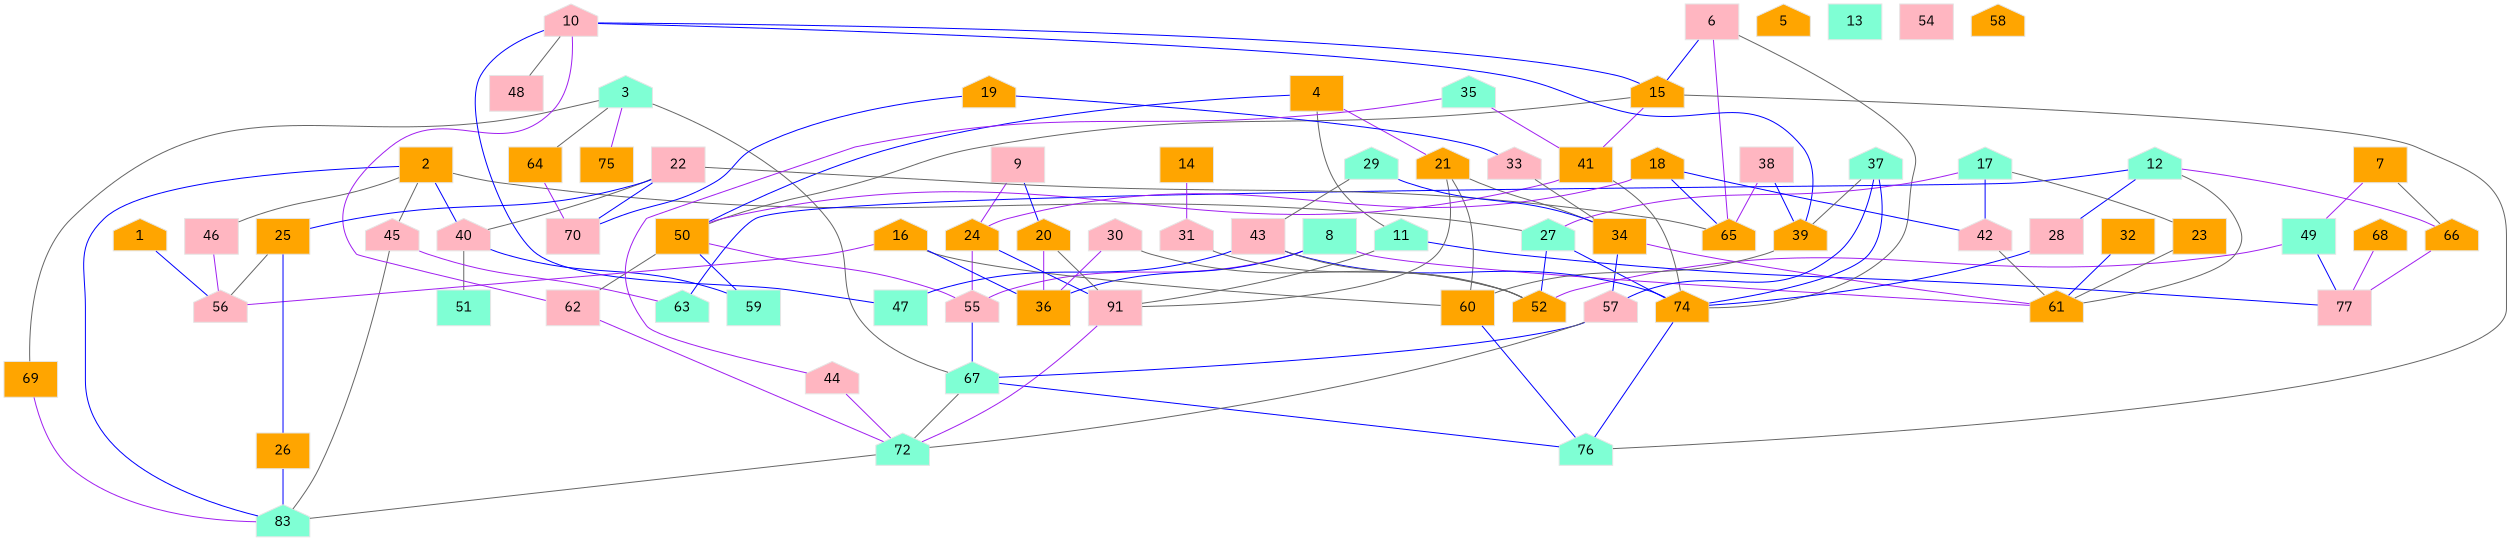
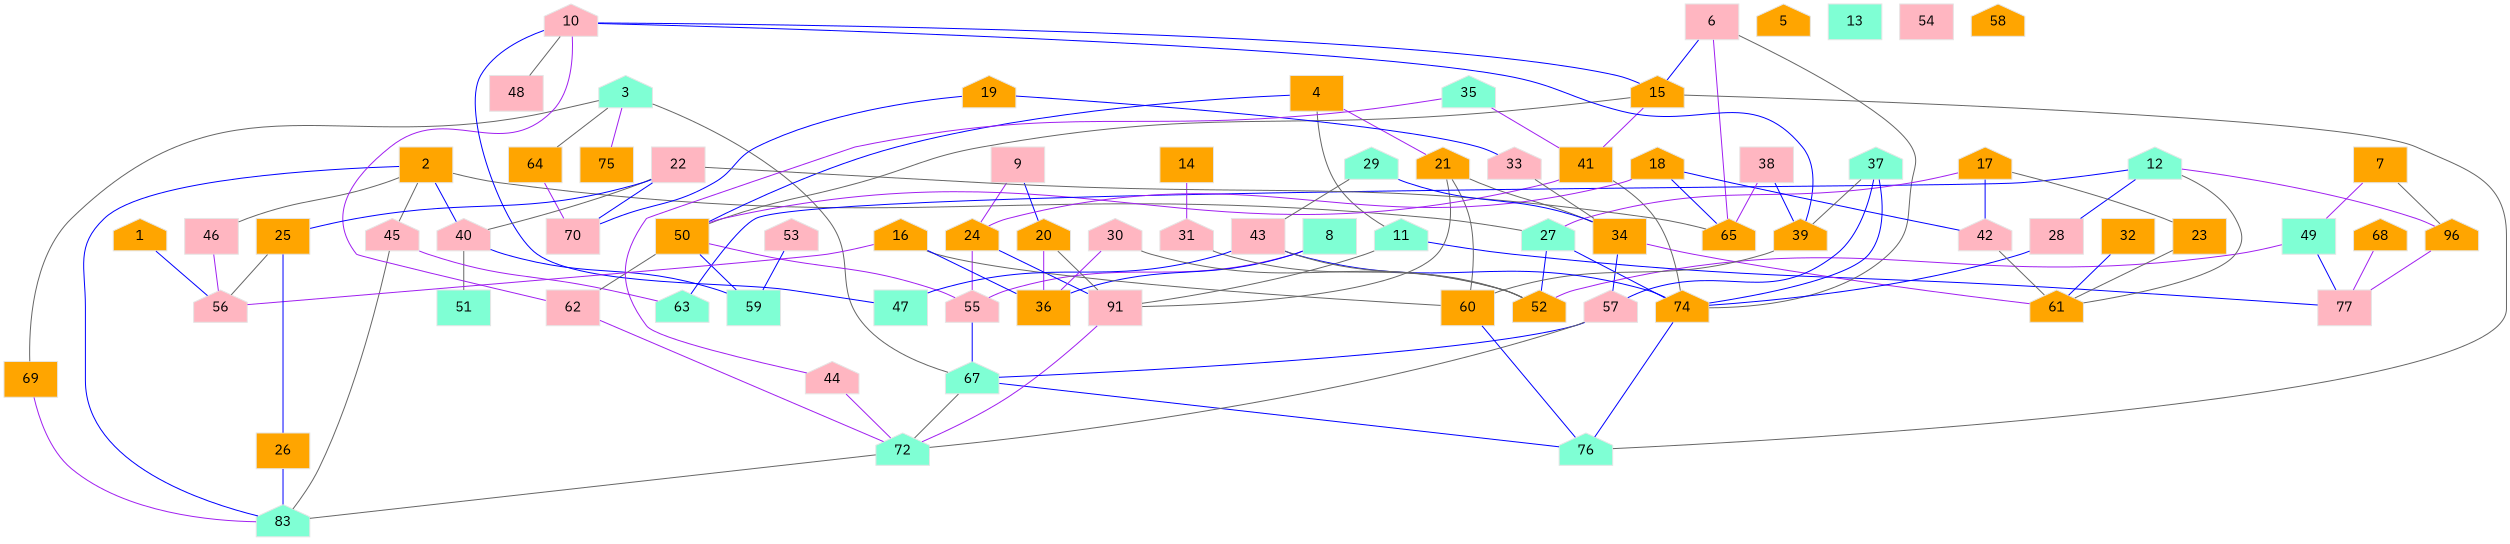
(1985, 165) -> (1985, 165)
none -> (791, 236)
(2452, 236) -> (2452, 236)
(1743, 288) -> none
